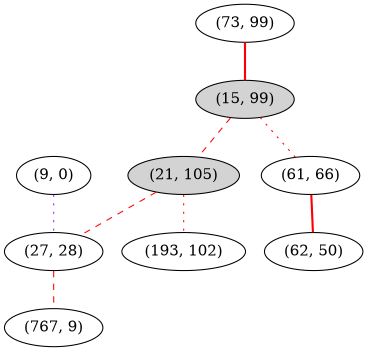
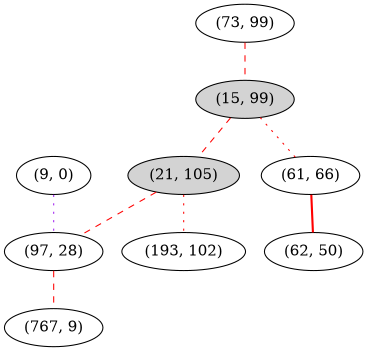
(245, 61) -> (245, 61)
(54, 252) -> (54, 252)
